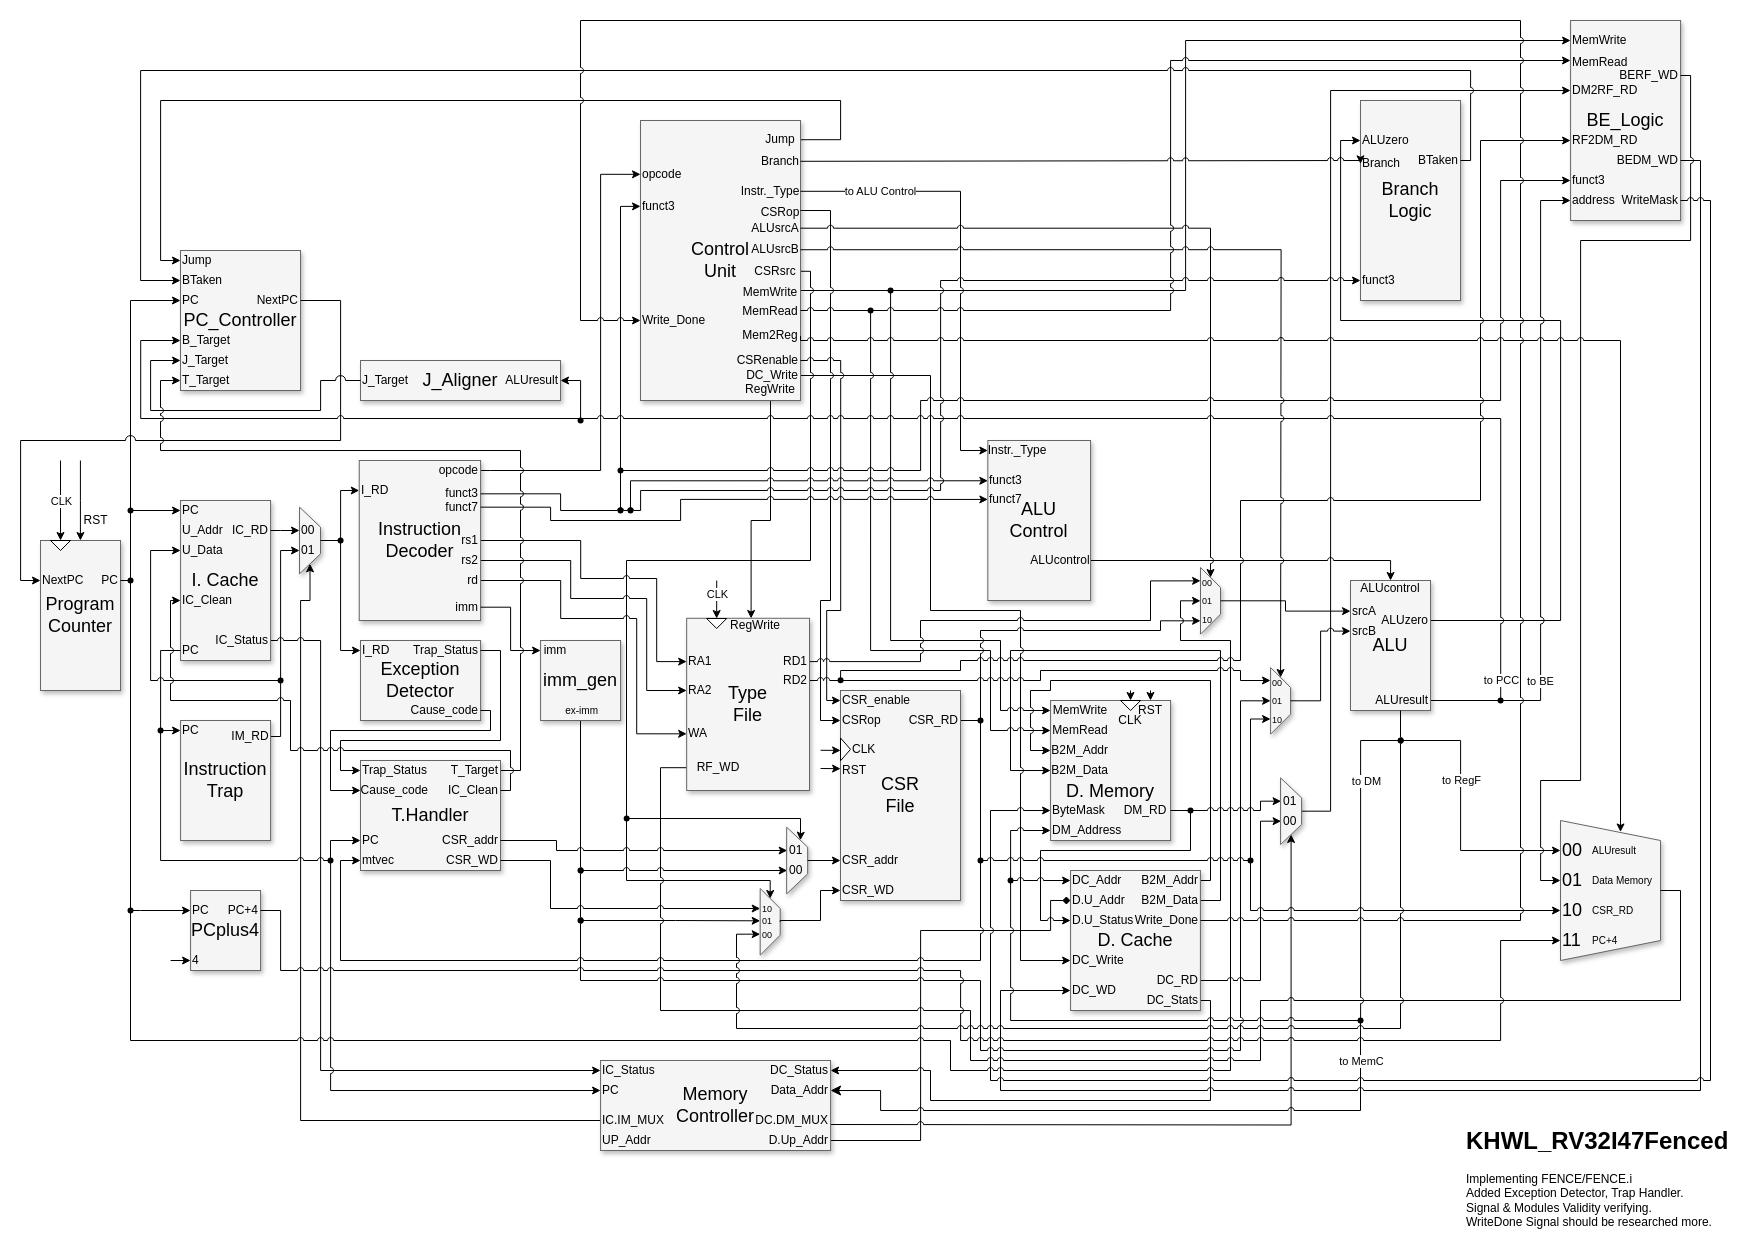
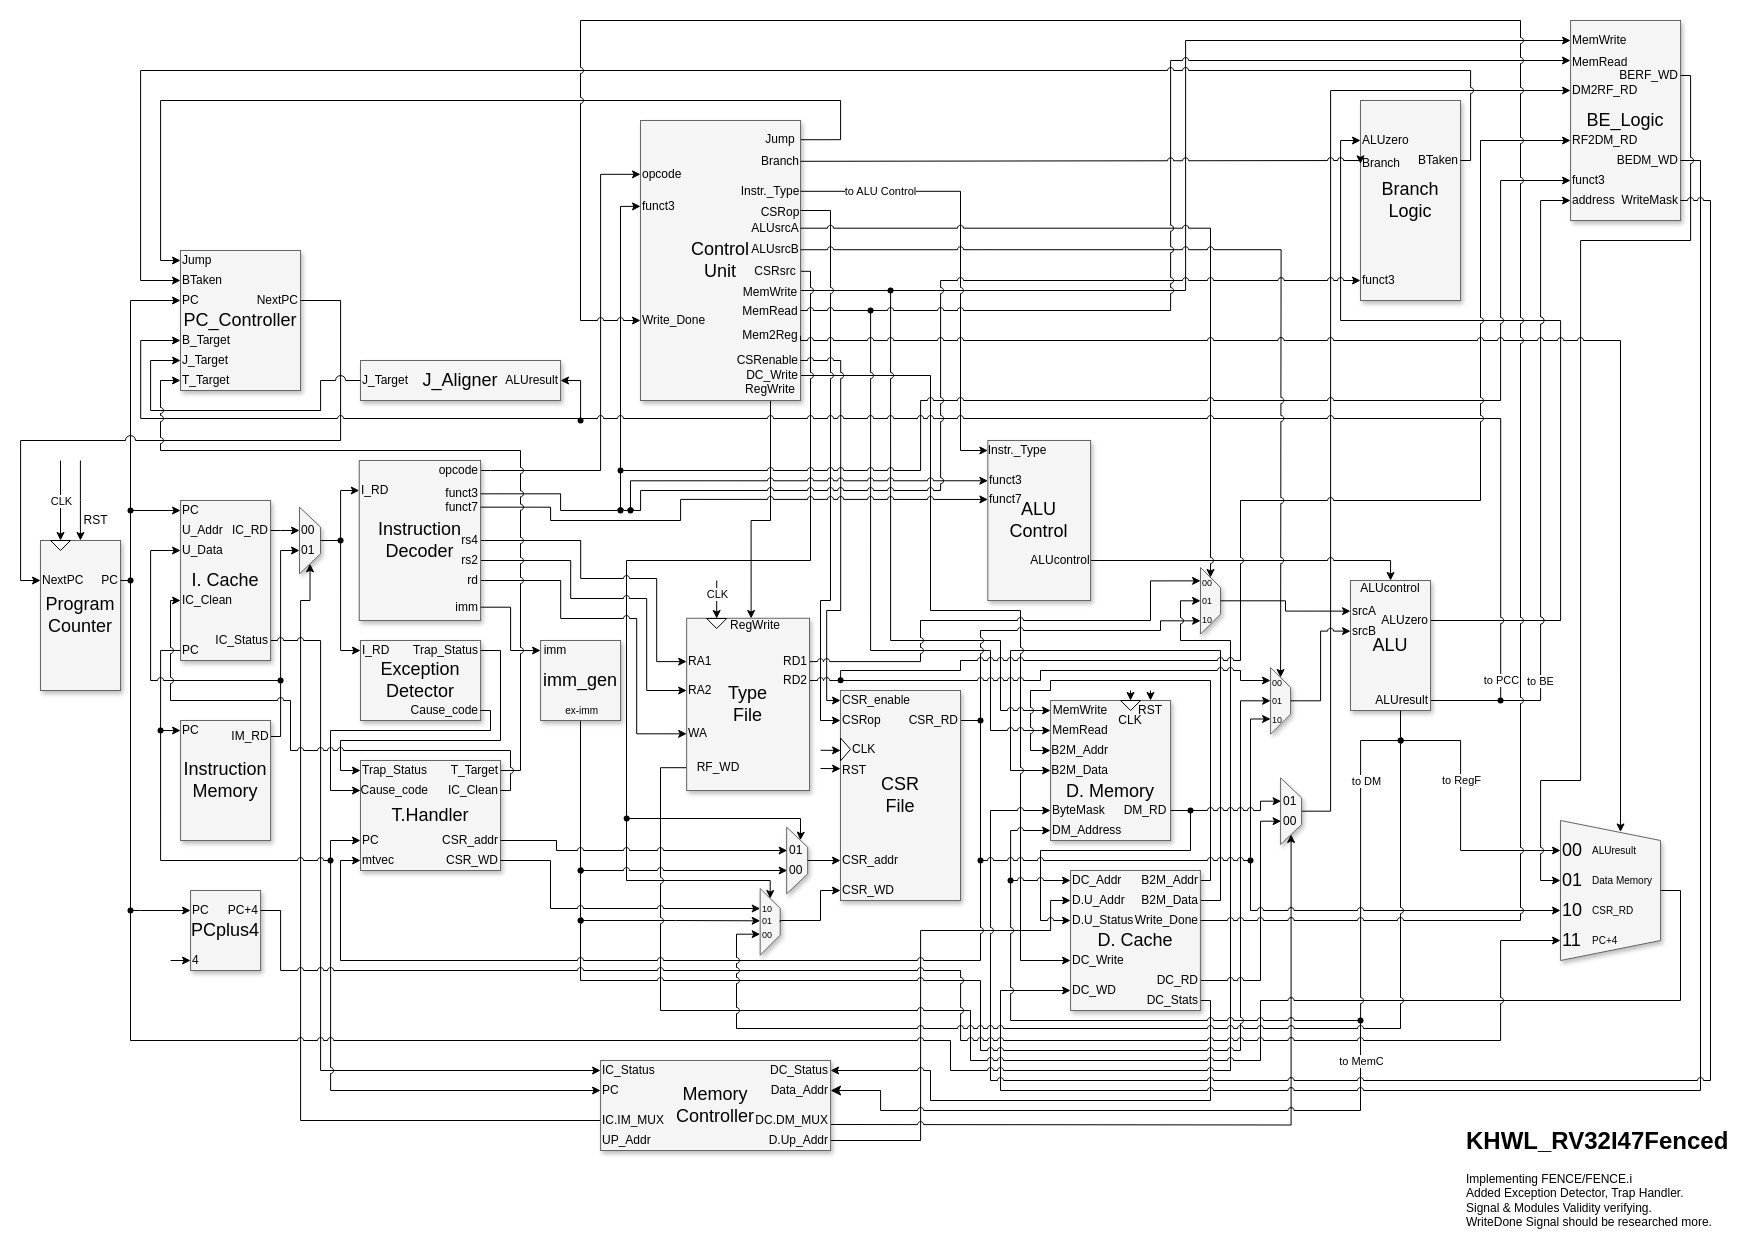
(470, 541) -> (470, 541)
(226, 781) -> (226, 781)
(1062, 901) -> (1062, 901)
